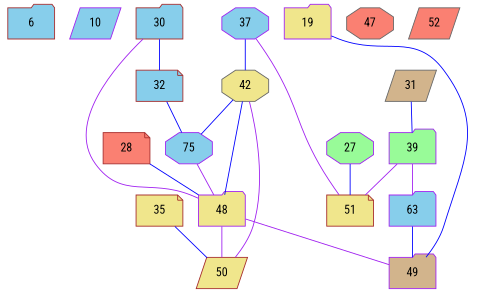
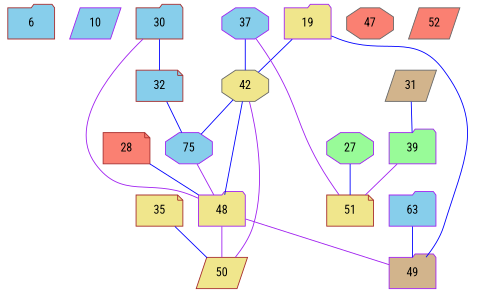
none -> (275, 56)
(413, 179) -> none
